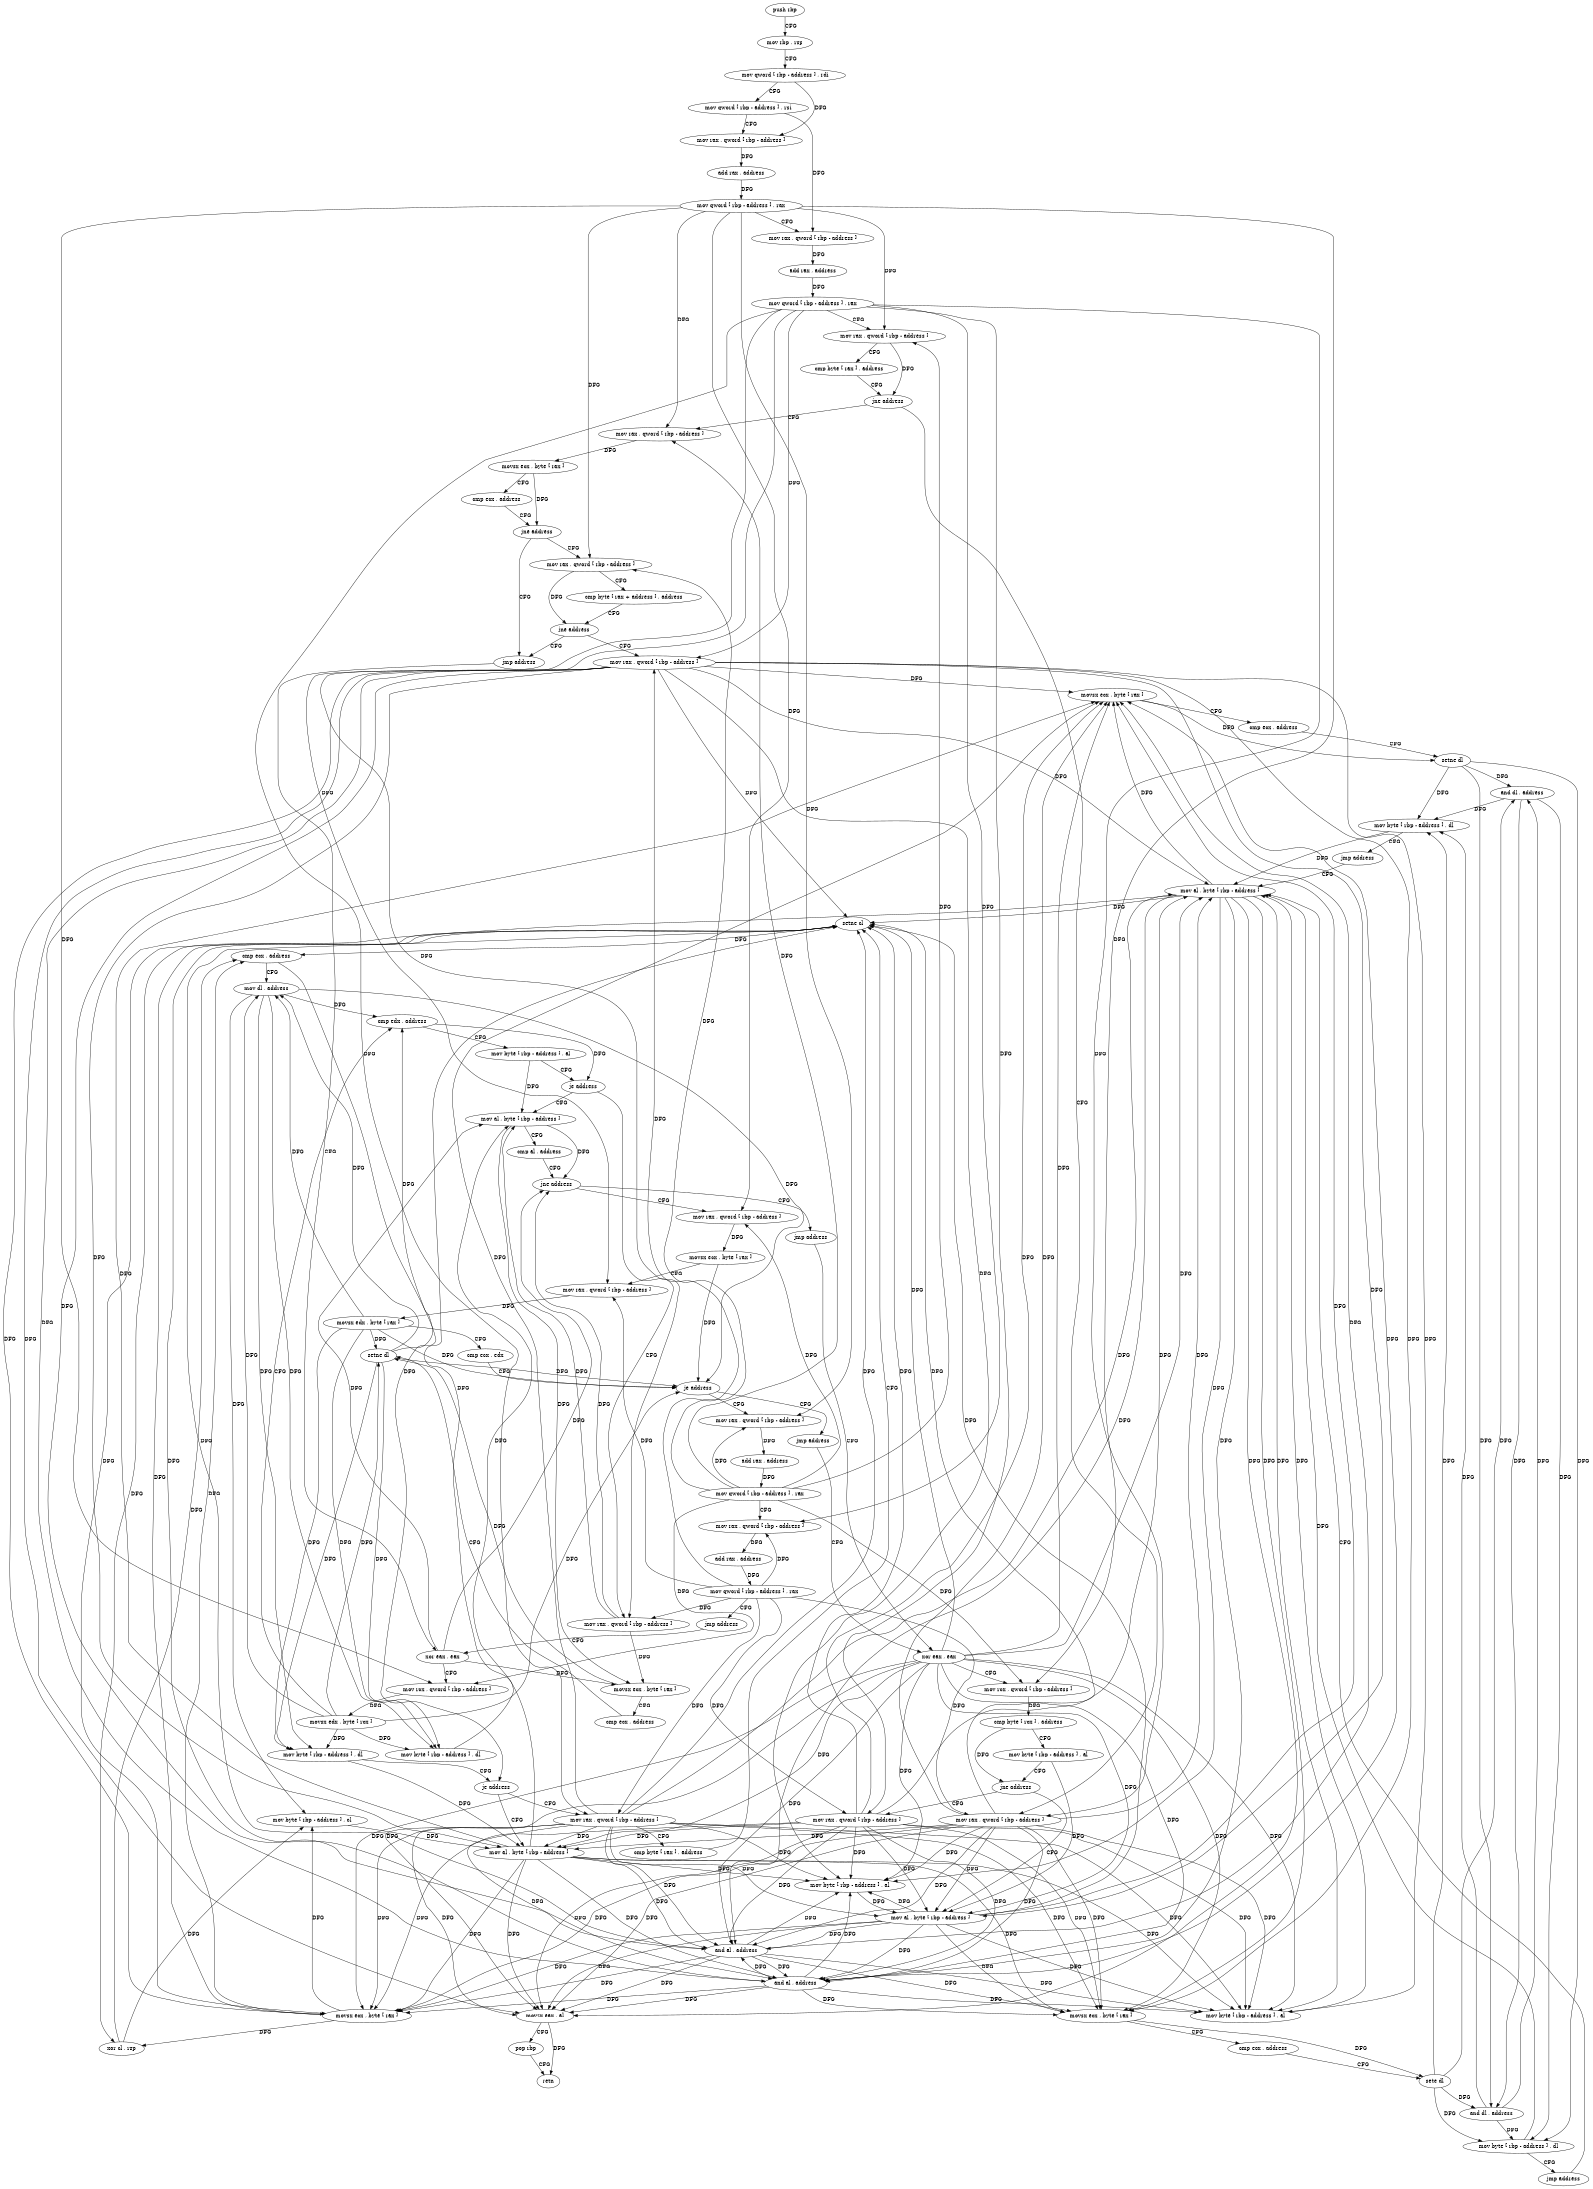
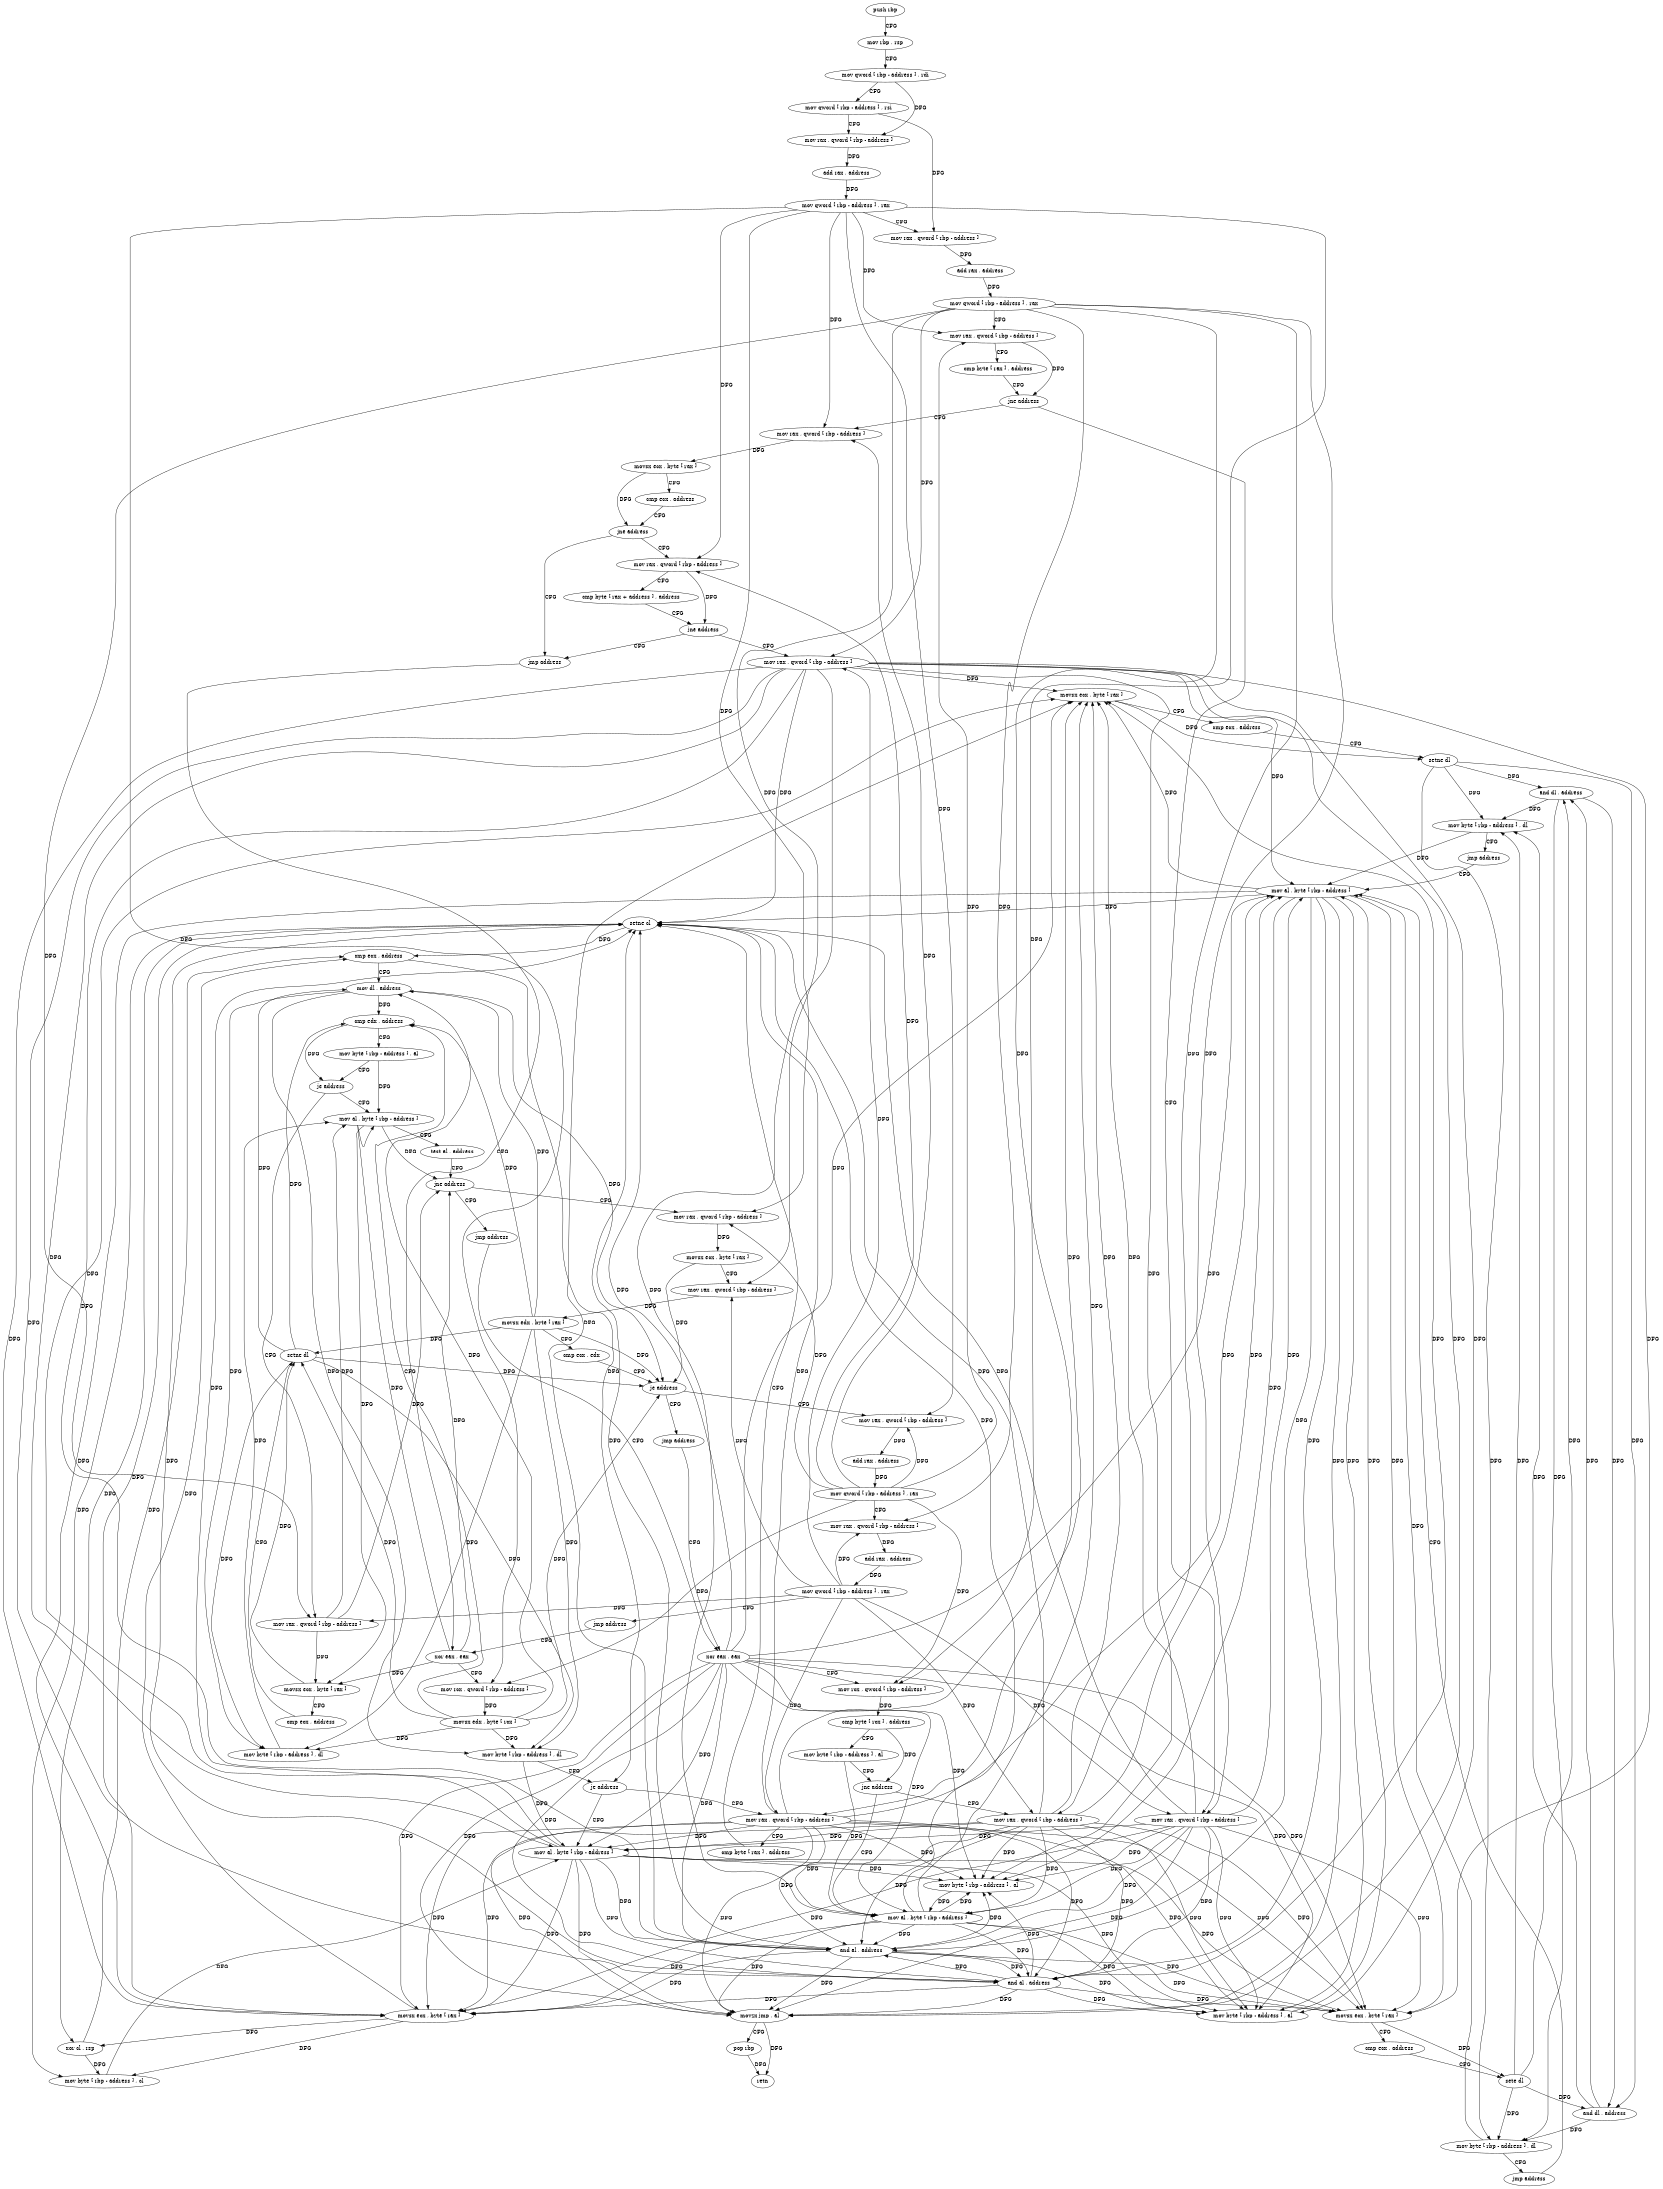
(539, 1152) -> (452, 1152)
none -> (500, 1153)
(232, 1408) -> (126, 1286)
(545, 2016) -> (760, 2016)
(545, 2065) -> (761, 2065)
